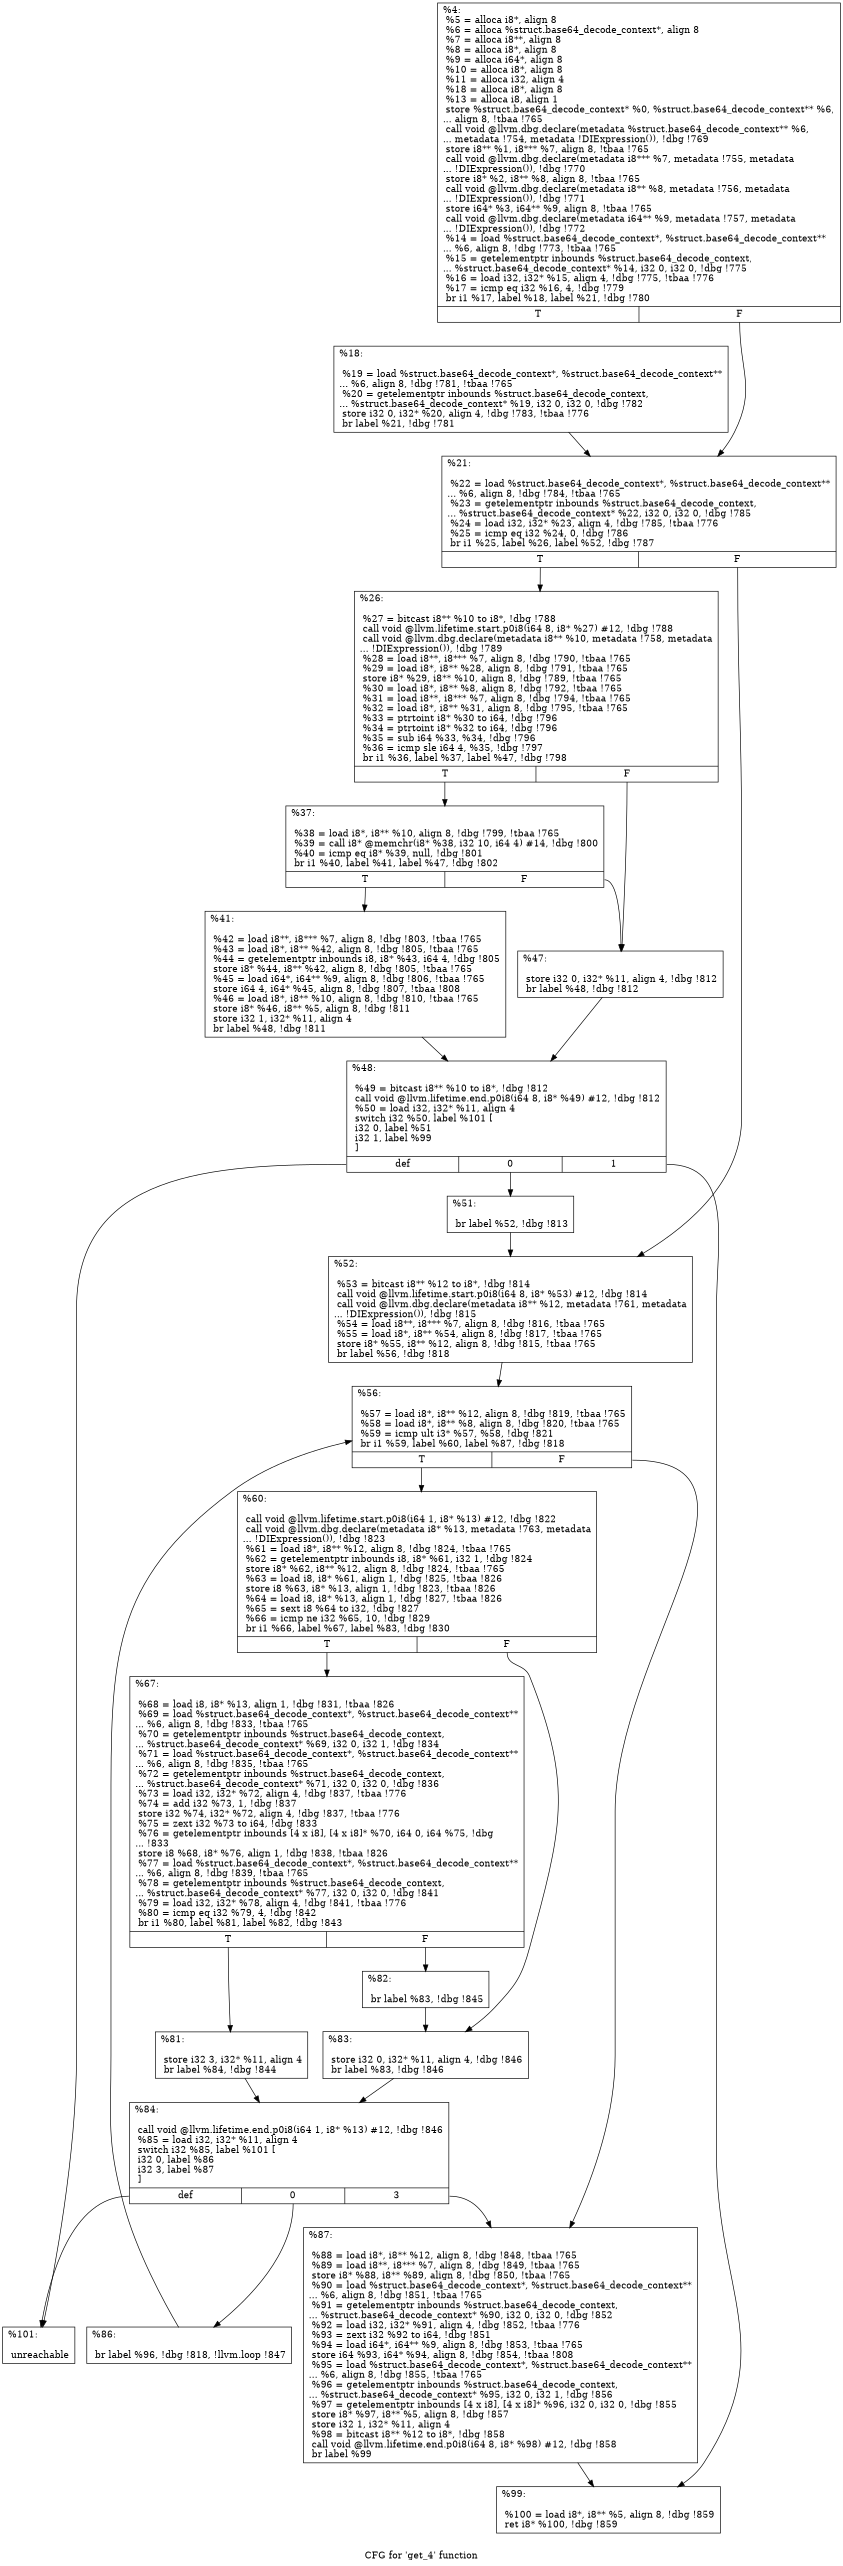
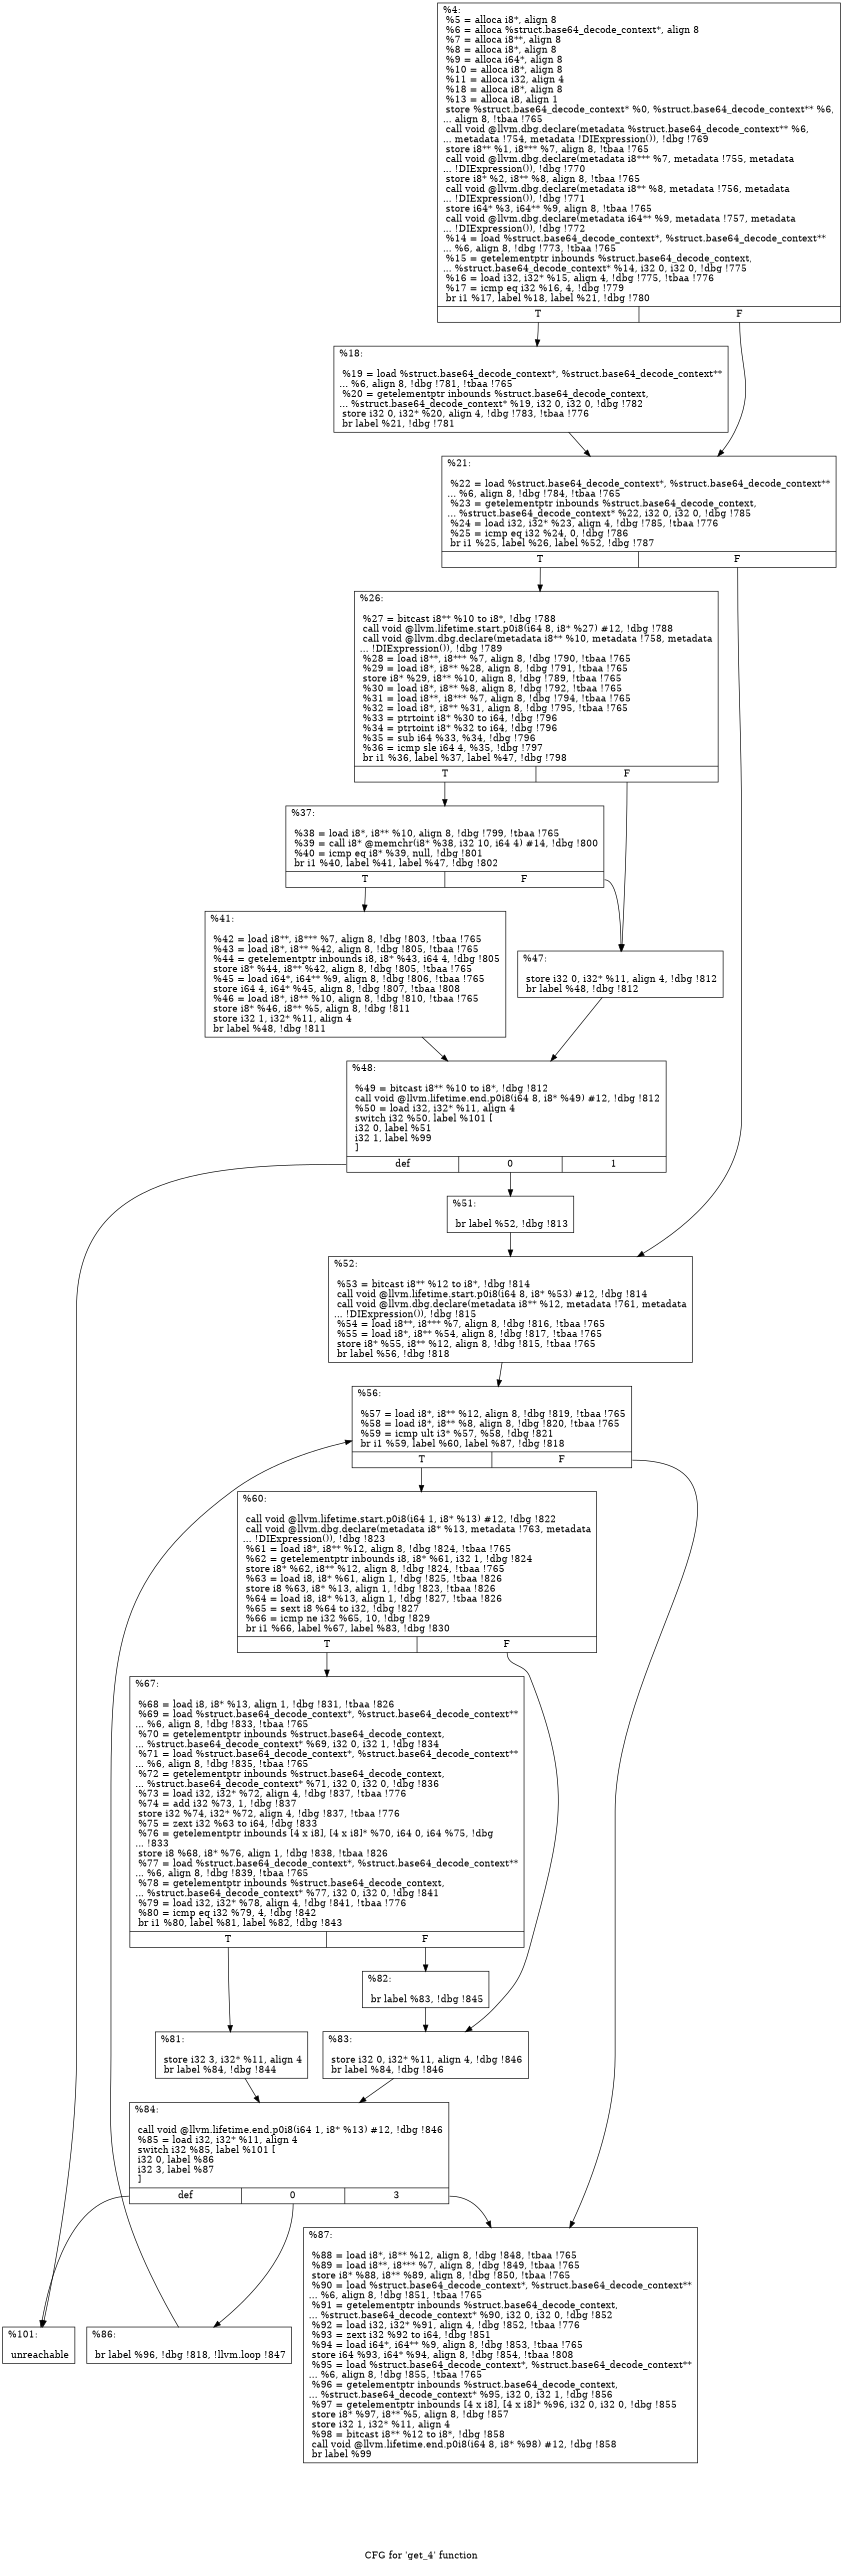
none -> (538, 331)
(227, 1824) -> (227, 1824)
(386, 2070) -> (386, 2070)
(609, 2510) -> none
